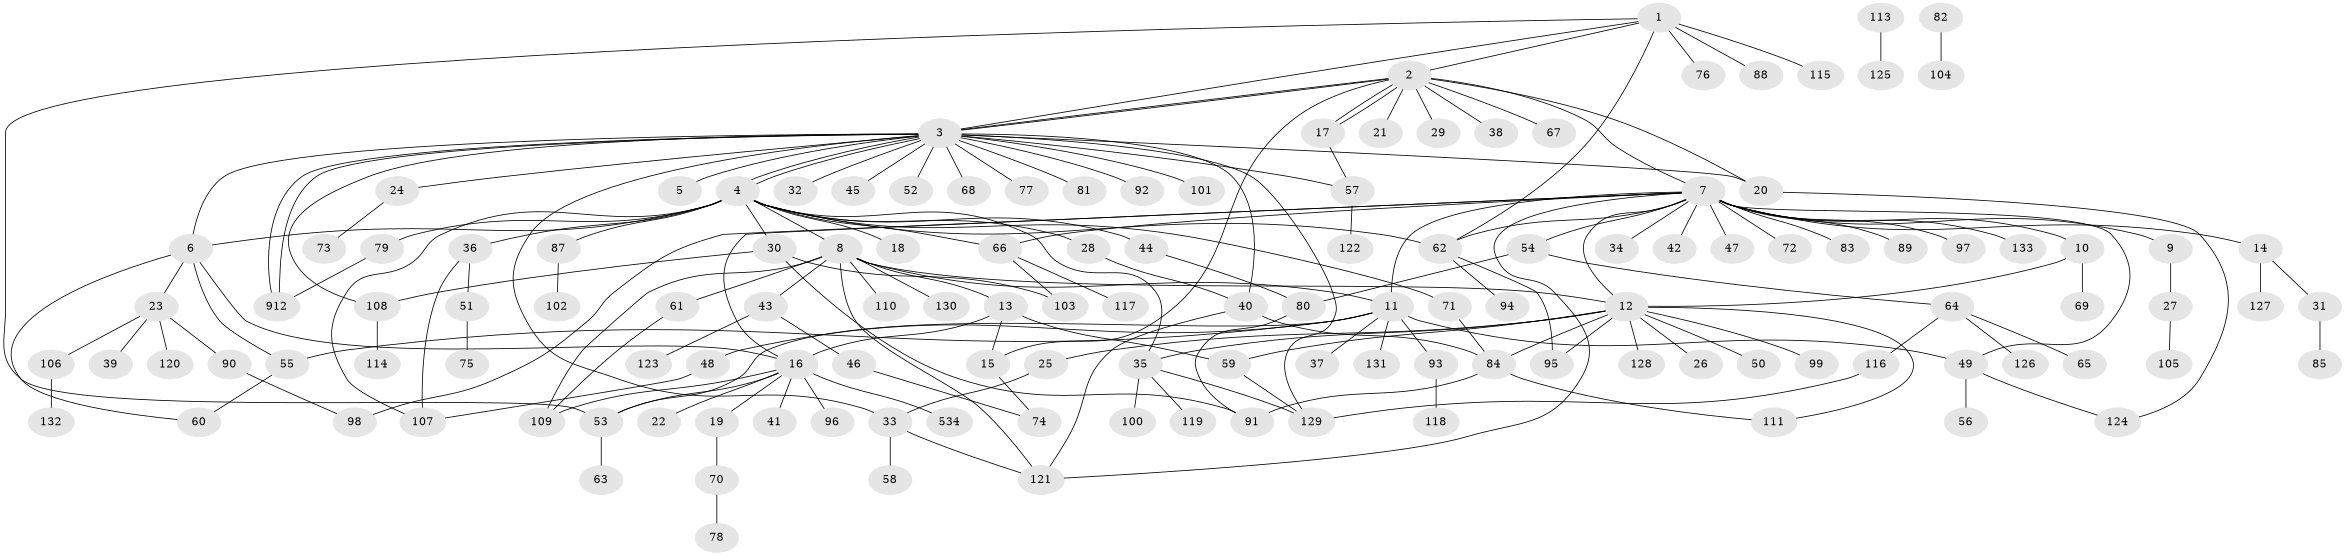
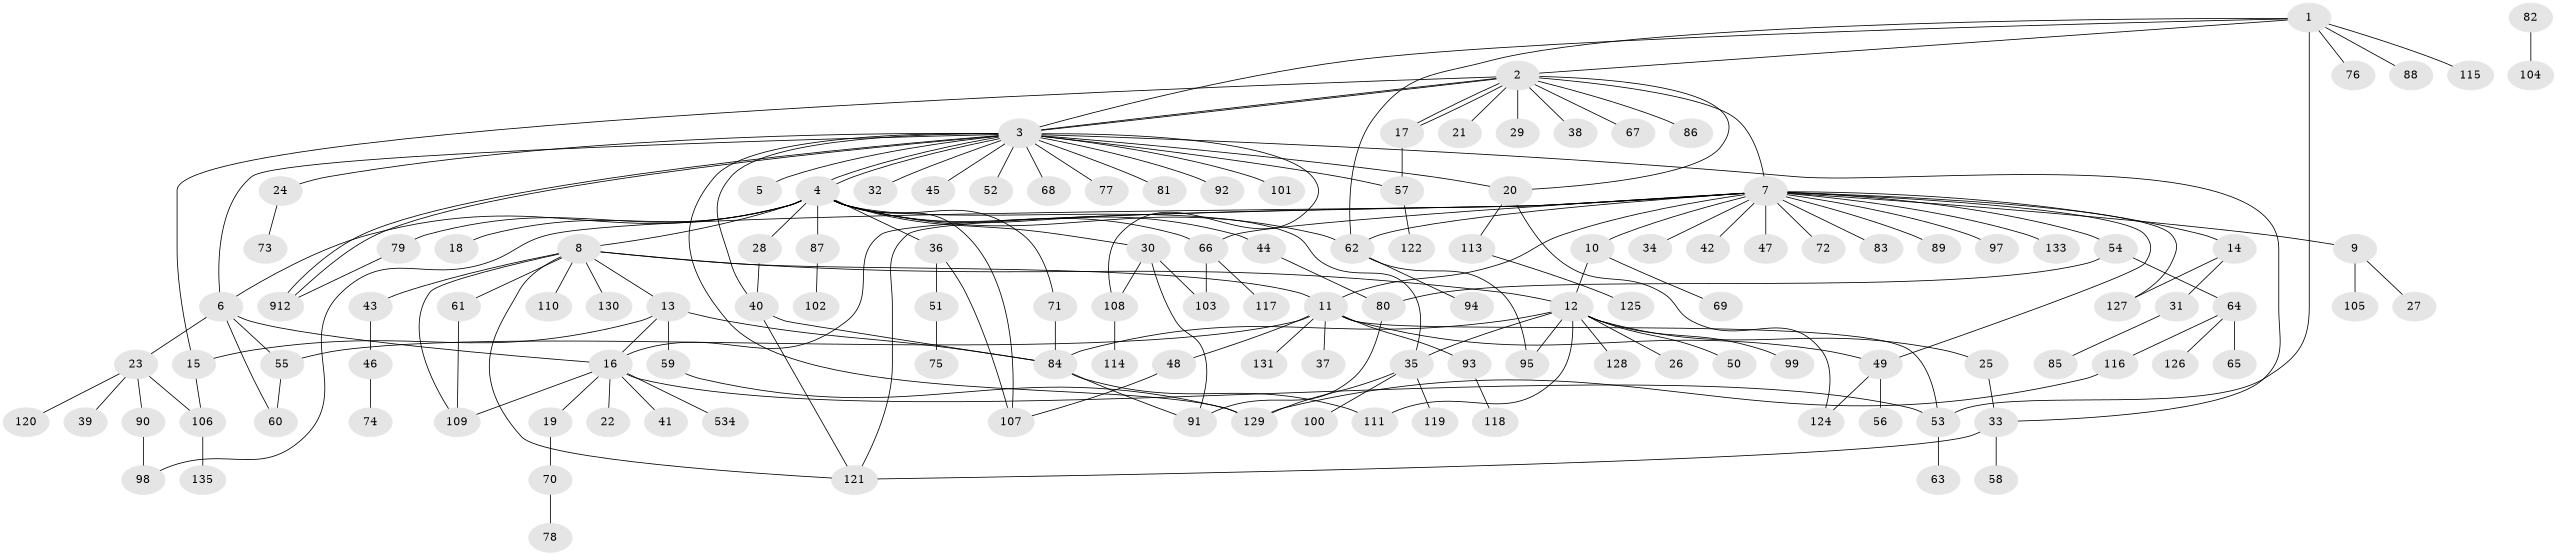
none -> (1691, 133)
none -> (1490, 222)
(1591, 231) -> (2022, 206)
(2170, 336) -> (2355, 278)
none -> (861, 338)
(1337, 342) -> none
(649, 364) -> none
(1018, 397) -> (198, 393)
(51, 422) -> (203, 480)
(832, 422) -> none
